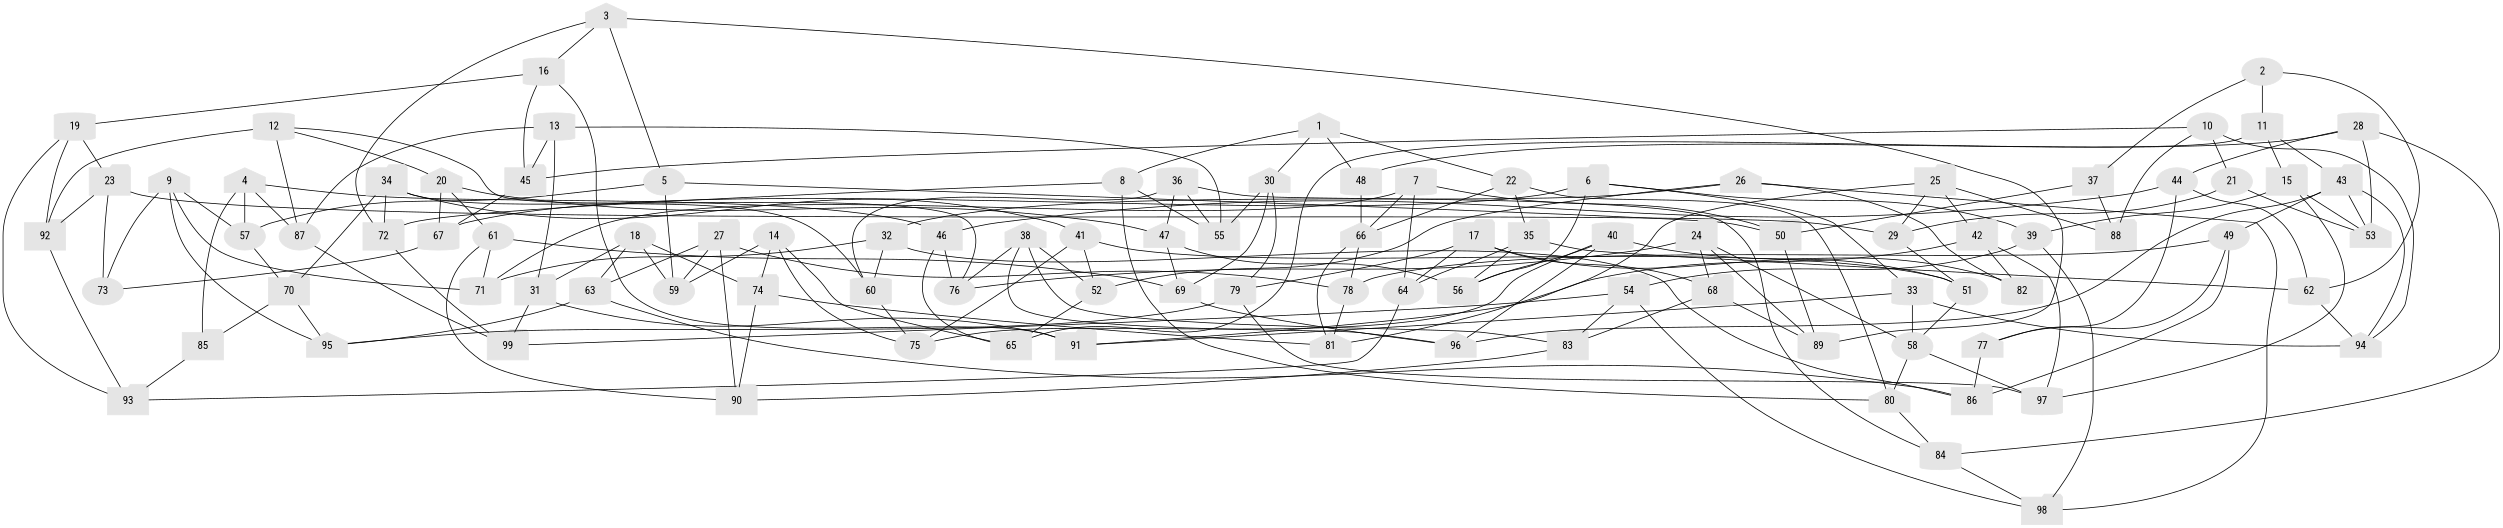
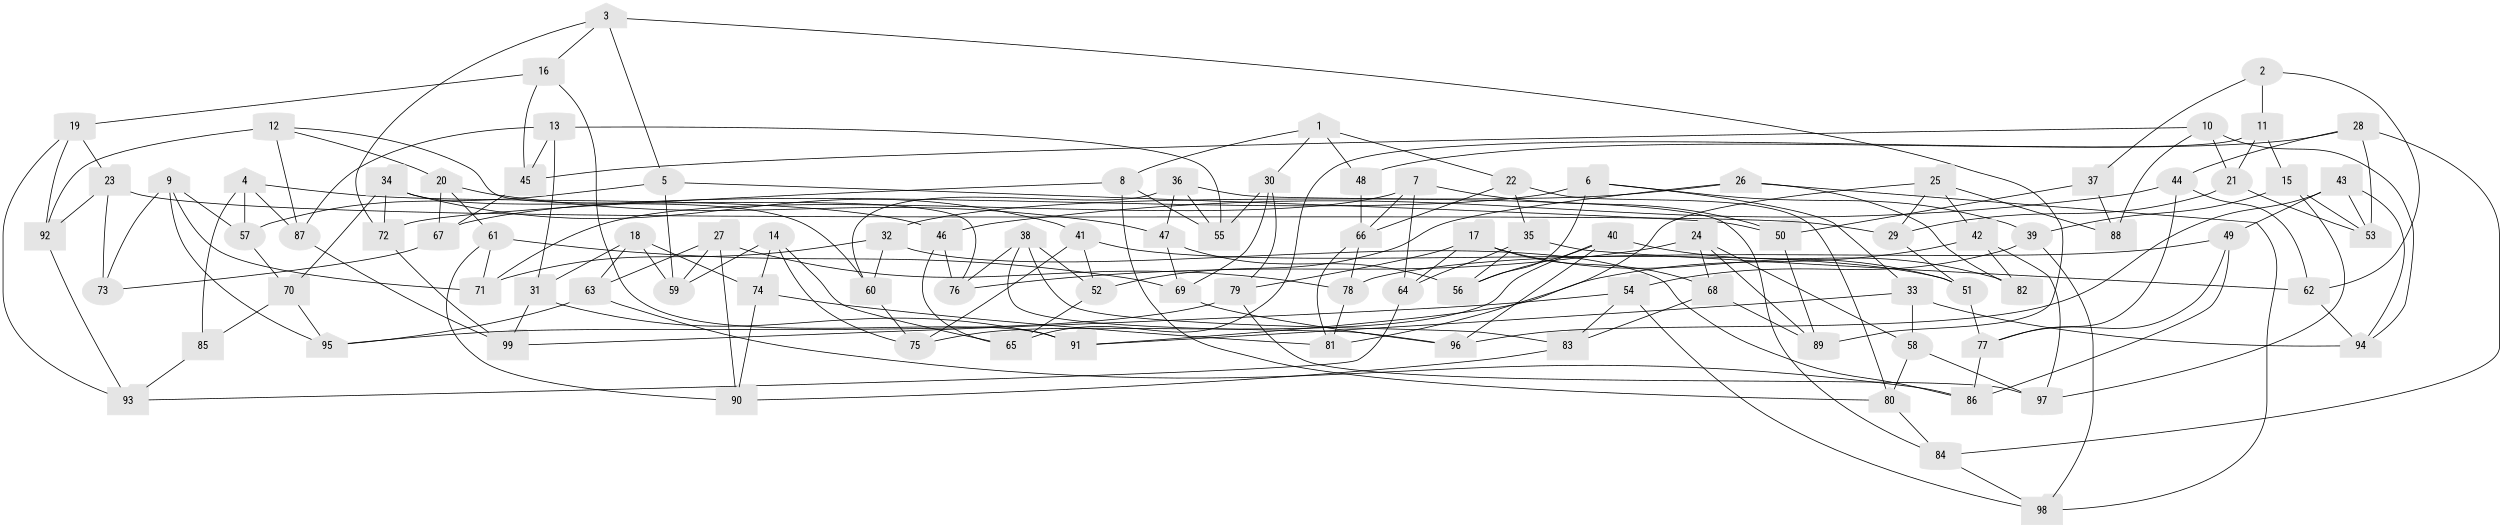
(2302, 154) -> (2244, 160)
(1943, 315) -> (1975, 319)
